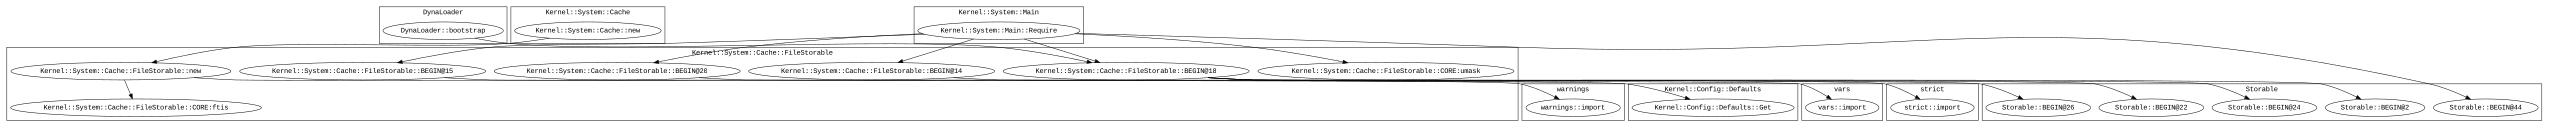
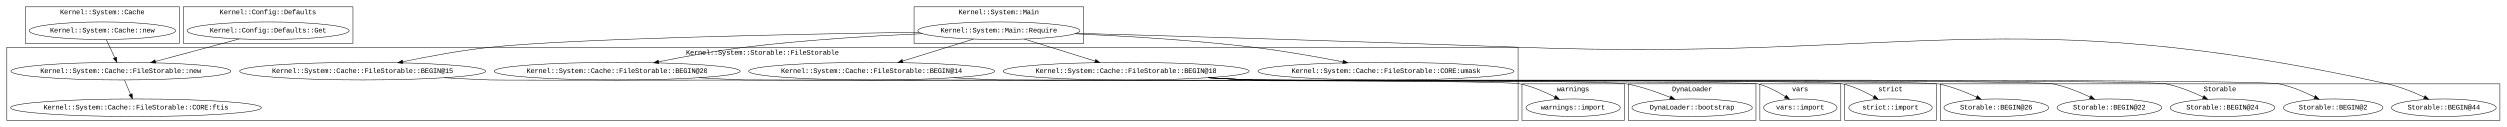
(827, 44) -> (1440, 81)
(762, 53) -> (762, 53)
(941, 81) -> (195, 51)
